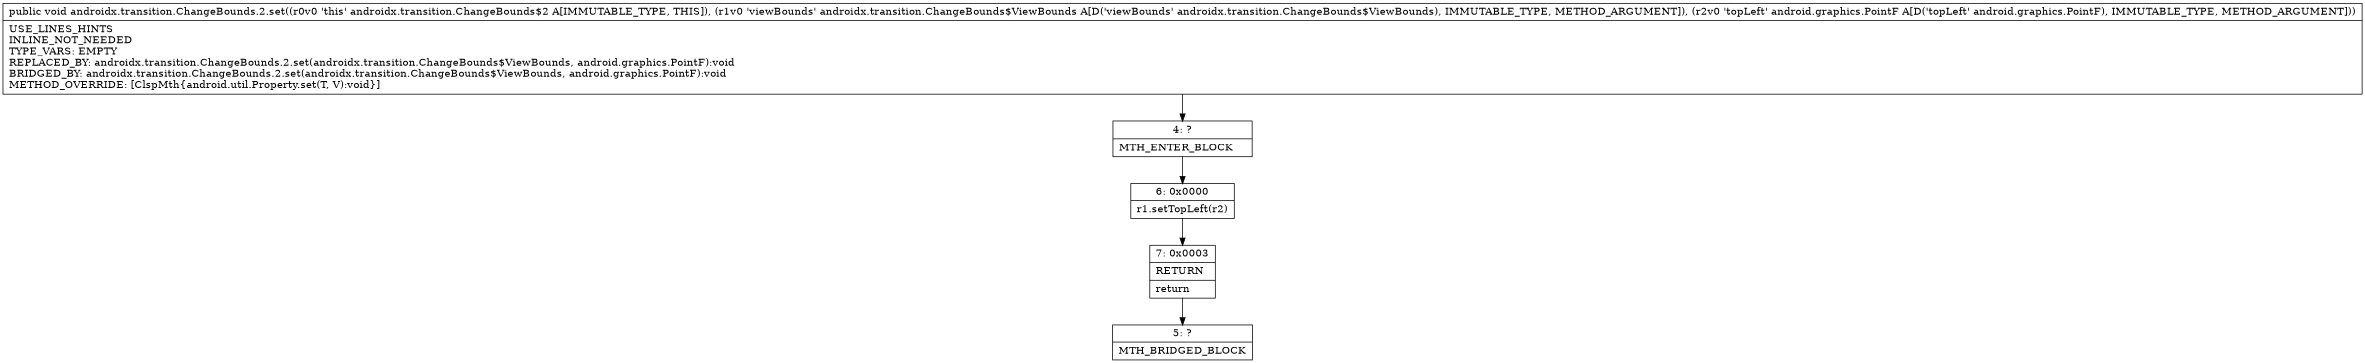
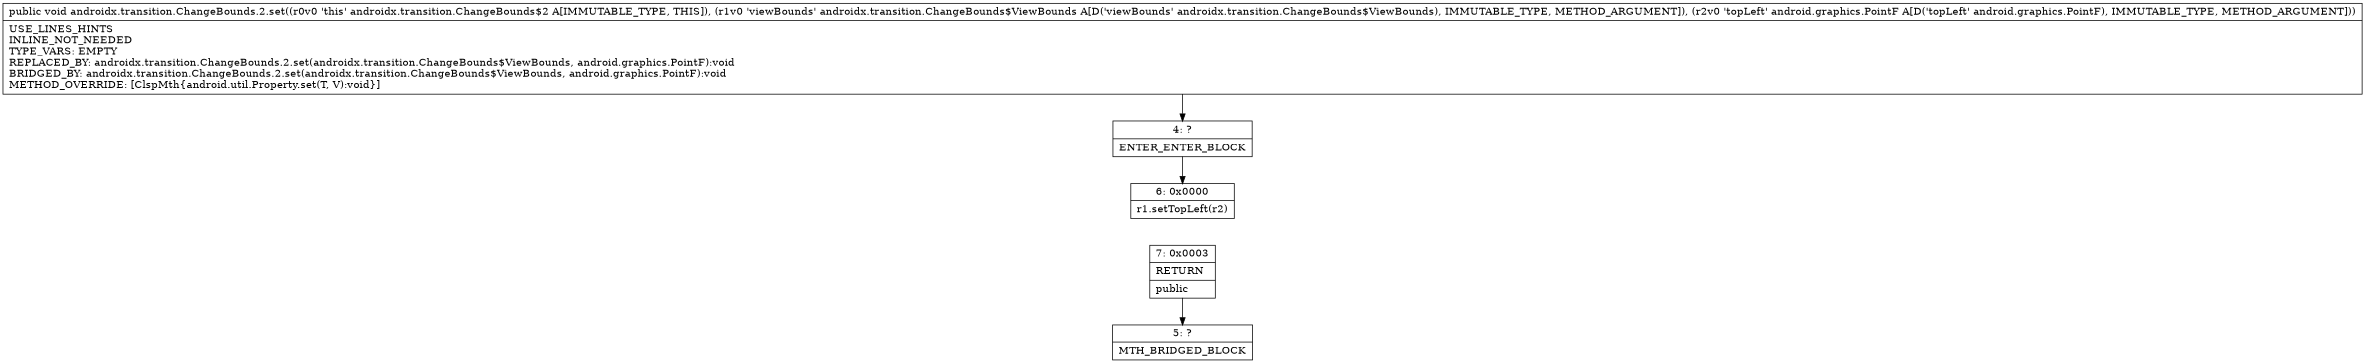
(1176, 147) -> (1183, 147)
(1183, 228) -> none
(1173, 289) -> (1172, 289)
